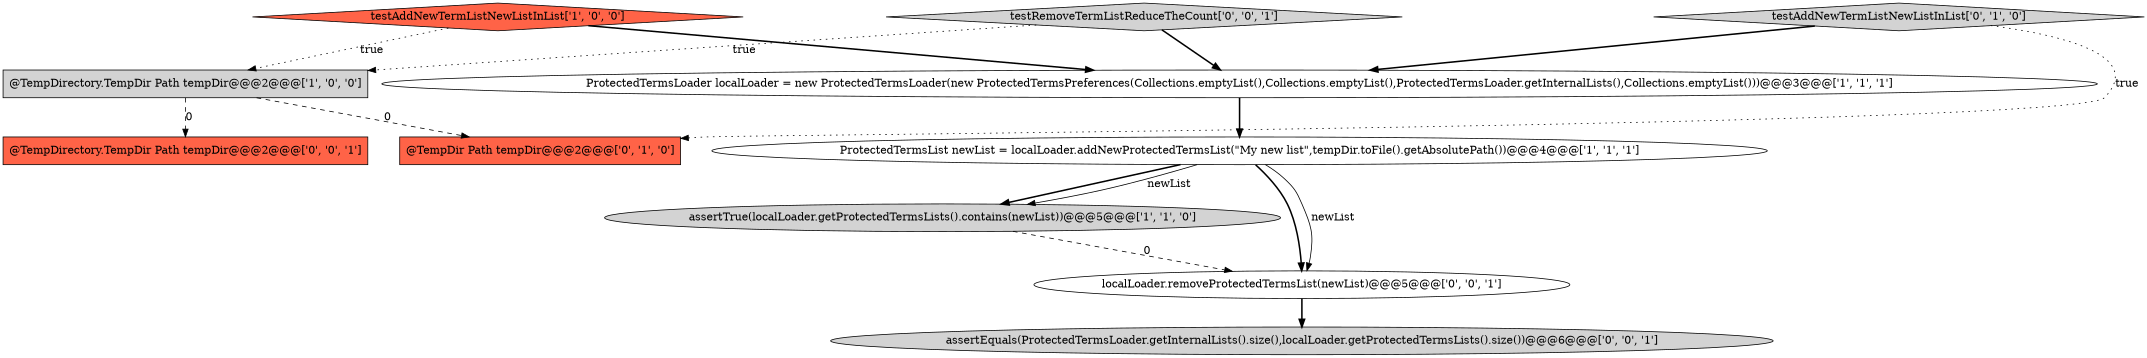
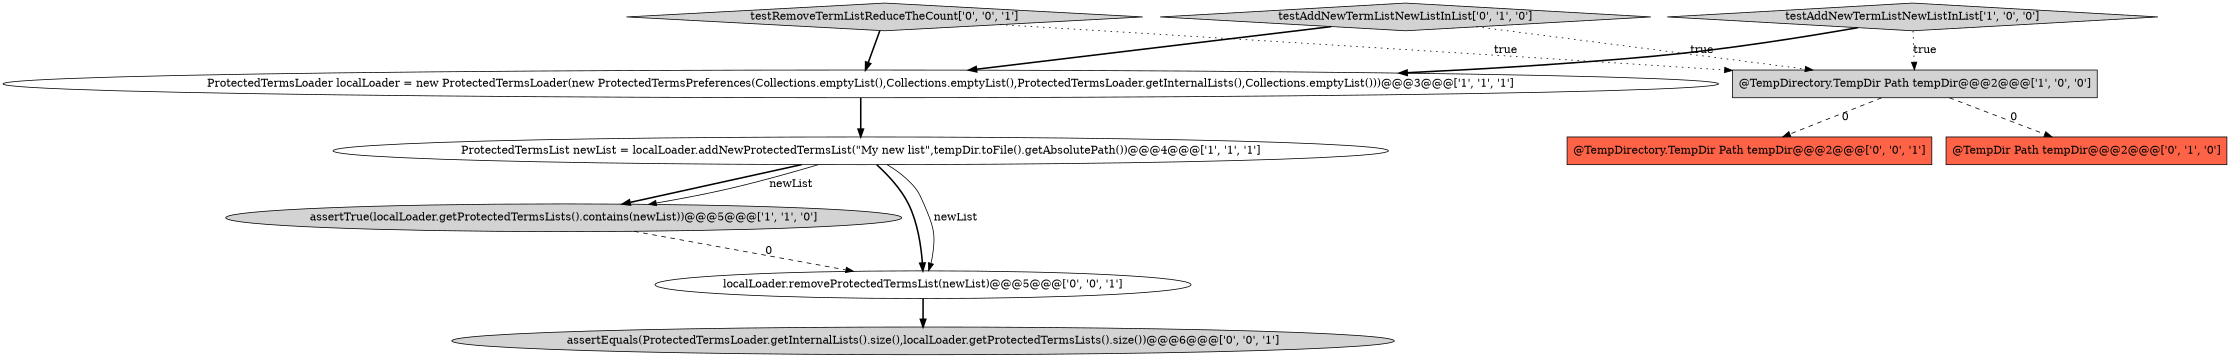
(498, 17) -> (1913, 17)
(1480, 126) -> (1641, 48)
